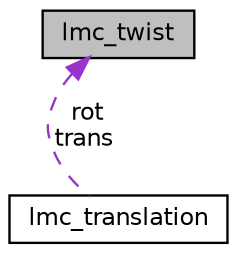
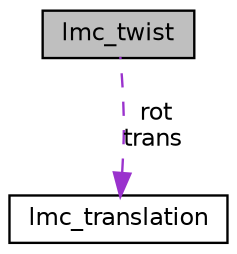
(50, 139) -> (124, 115)
